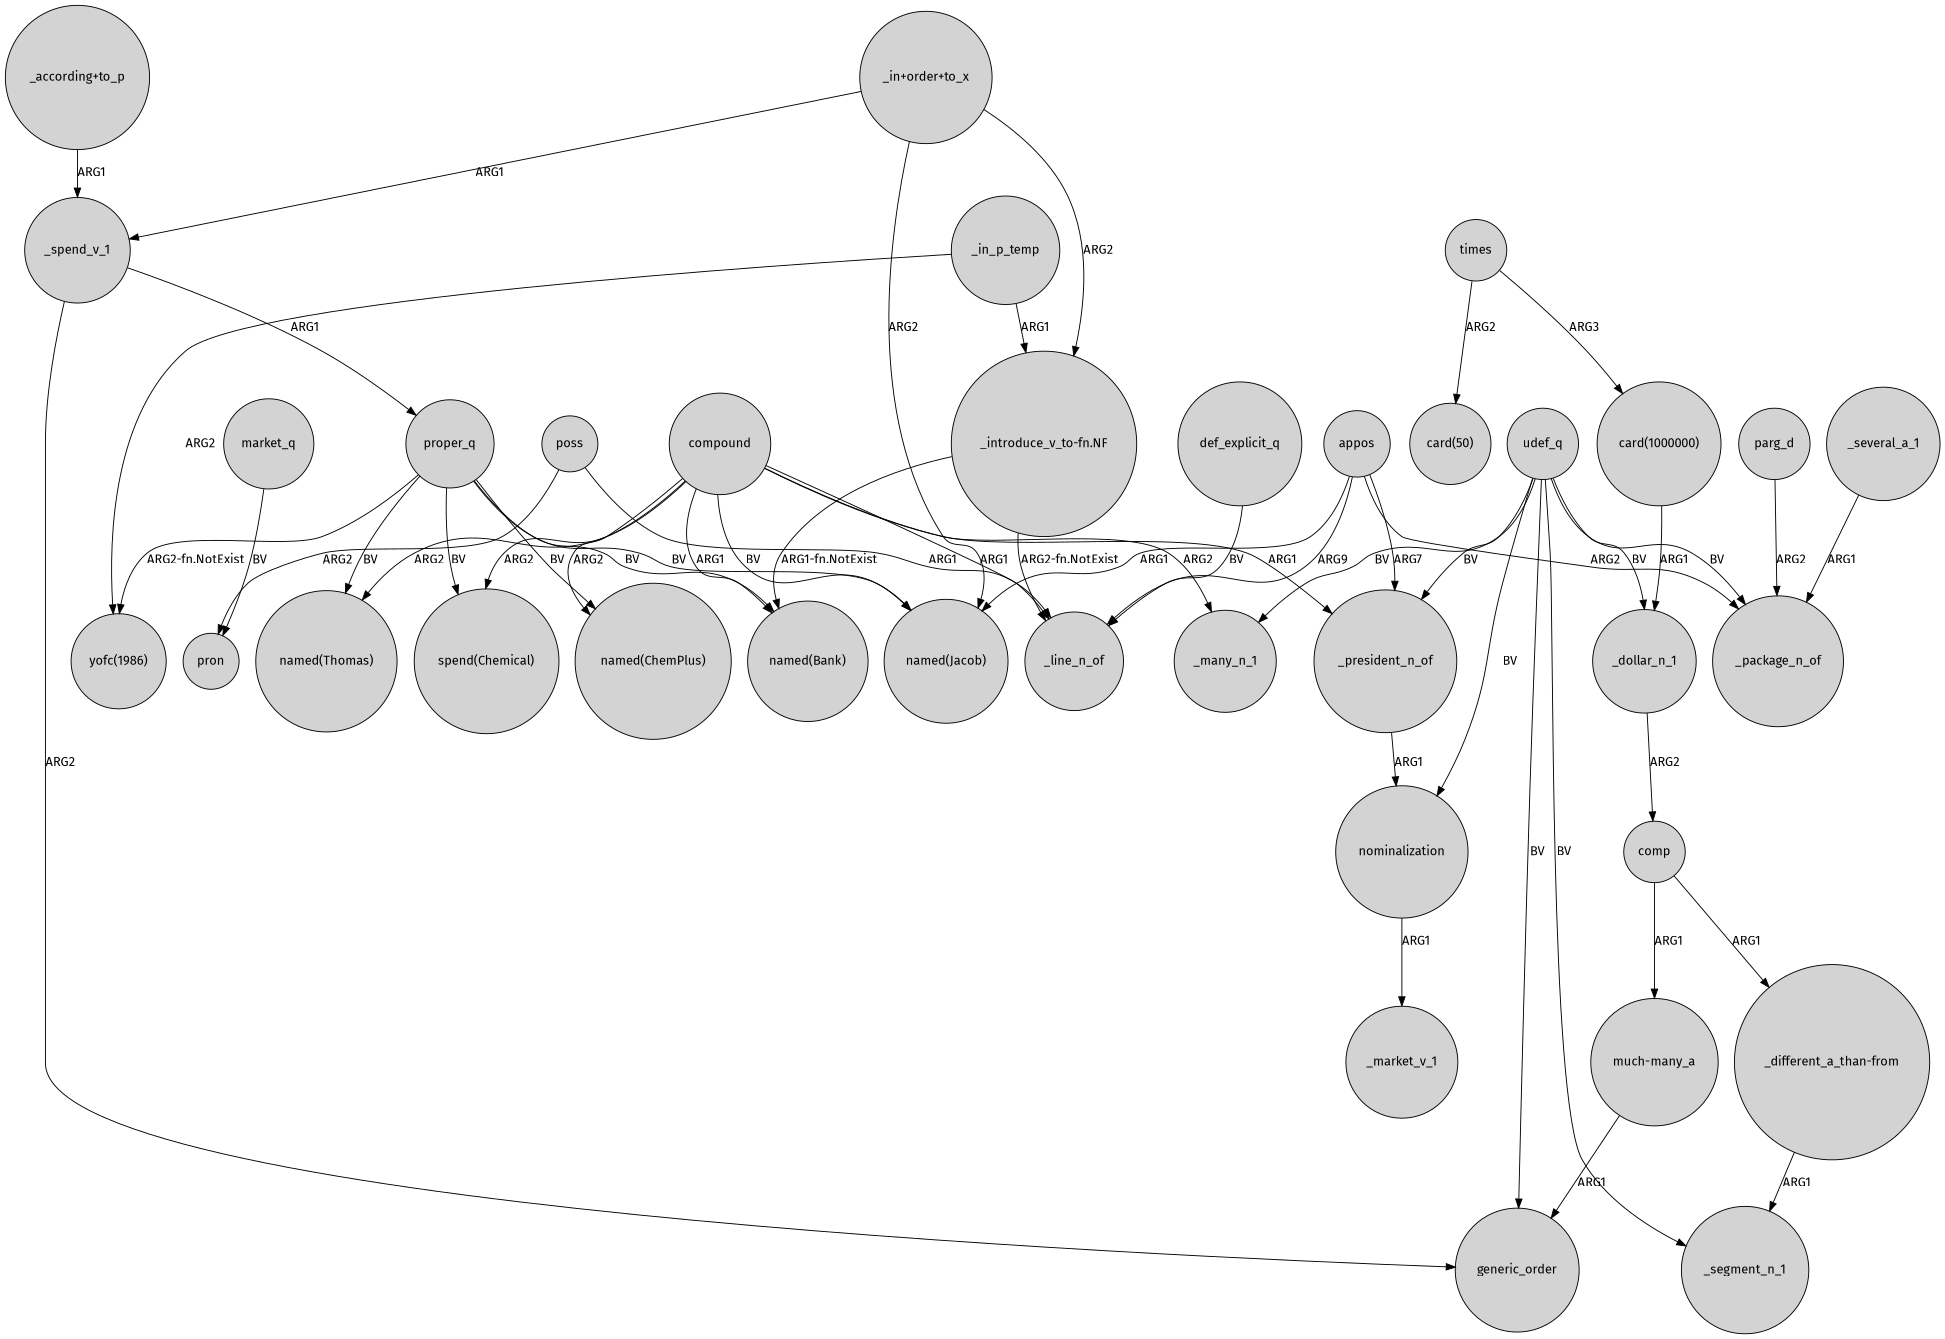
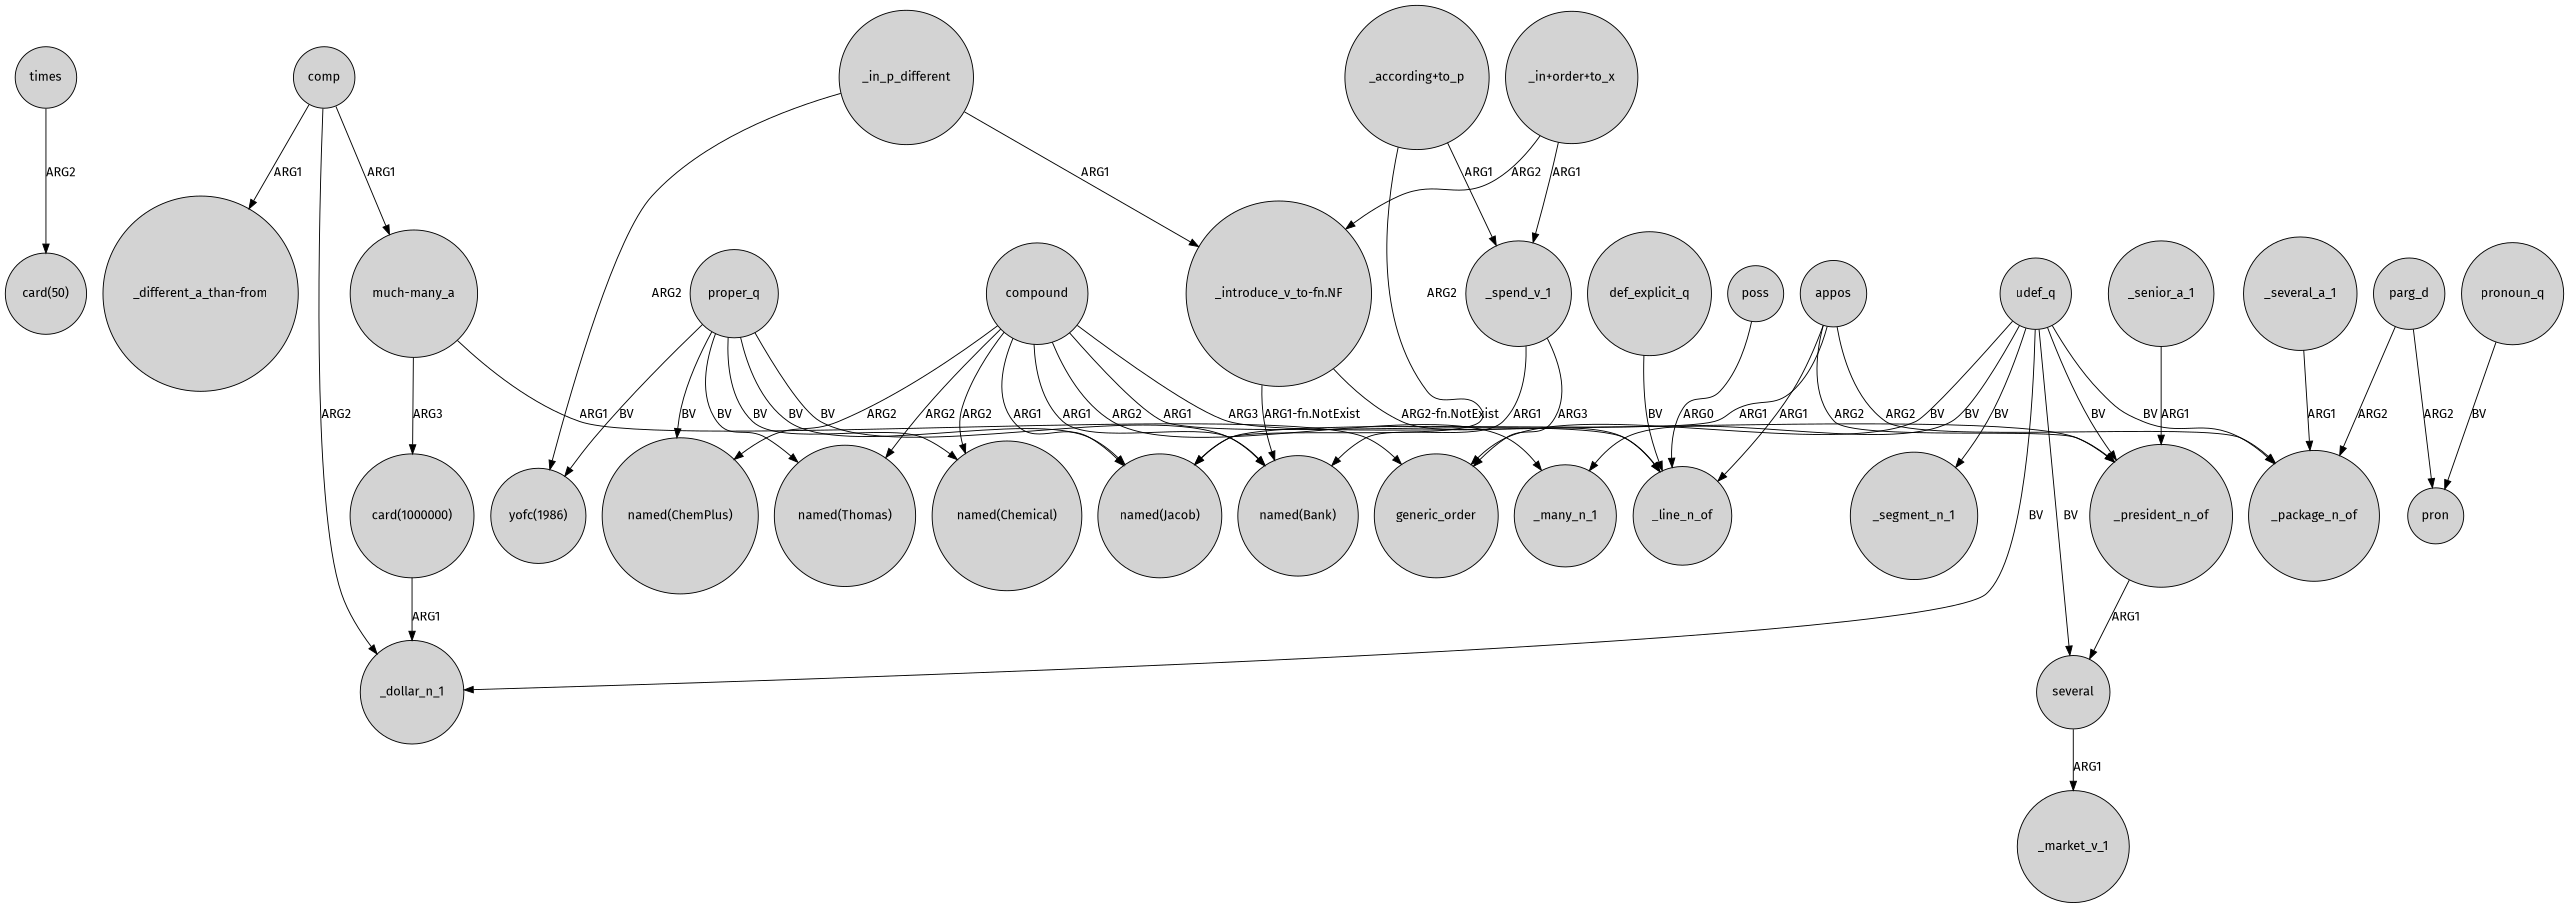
(1006, 250) -> (906, 77)
none -> (2161, 294)
(1561, 325) -> (413, 401)
(281, 330) -> (1506, 418)
(893, 387) -> (1477, 405)
(269, 444) -> (2513, 294)
(392, 549) -> (2422, 404)
(196, 560) -> (626, 415)
(753, 560) -> (1028, 415)
(943, 560) -> (1699, 415)
(1282, 560) -> (1244, 415)
(1333, 560) -> (1794, 415)
(1408, 560) -> (1850, 415)
(487, 661) -> (1007, 516)
(1650, 762) -> (320, 382)
(61, 763) -> (1573, 415)
(1402, 852) -> (2073, 692)
(1784, 1177) -> none
